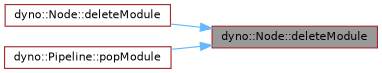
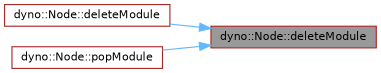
(88, 58) -> (87, 58)
